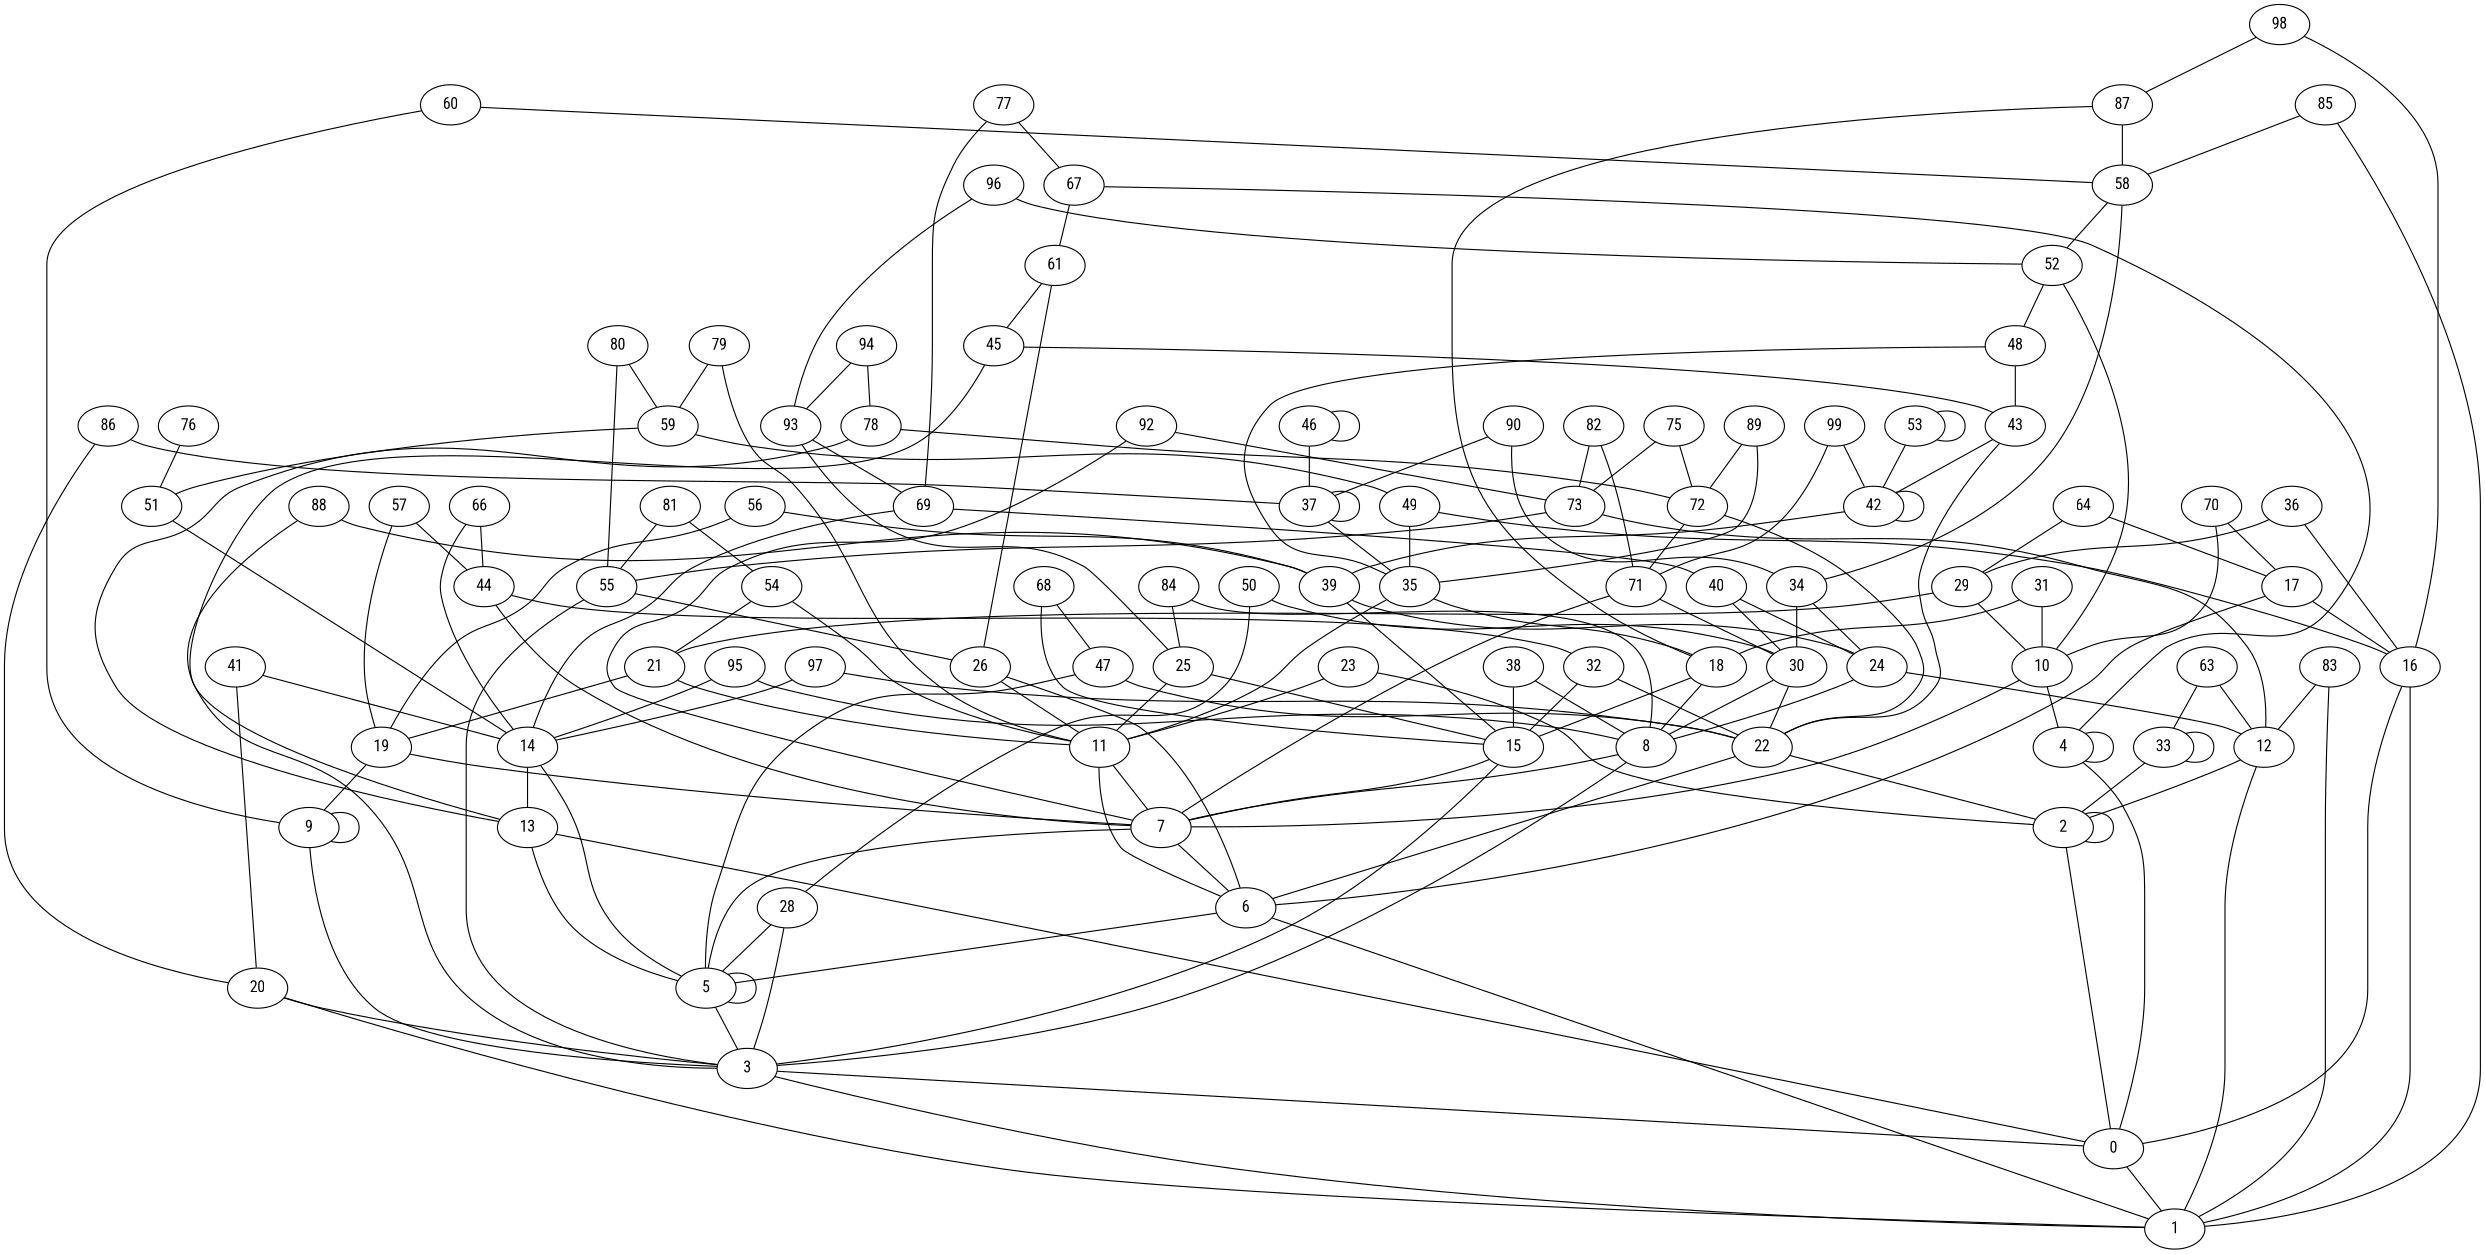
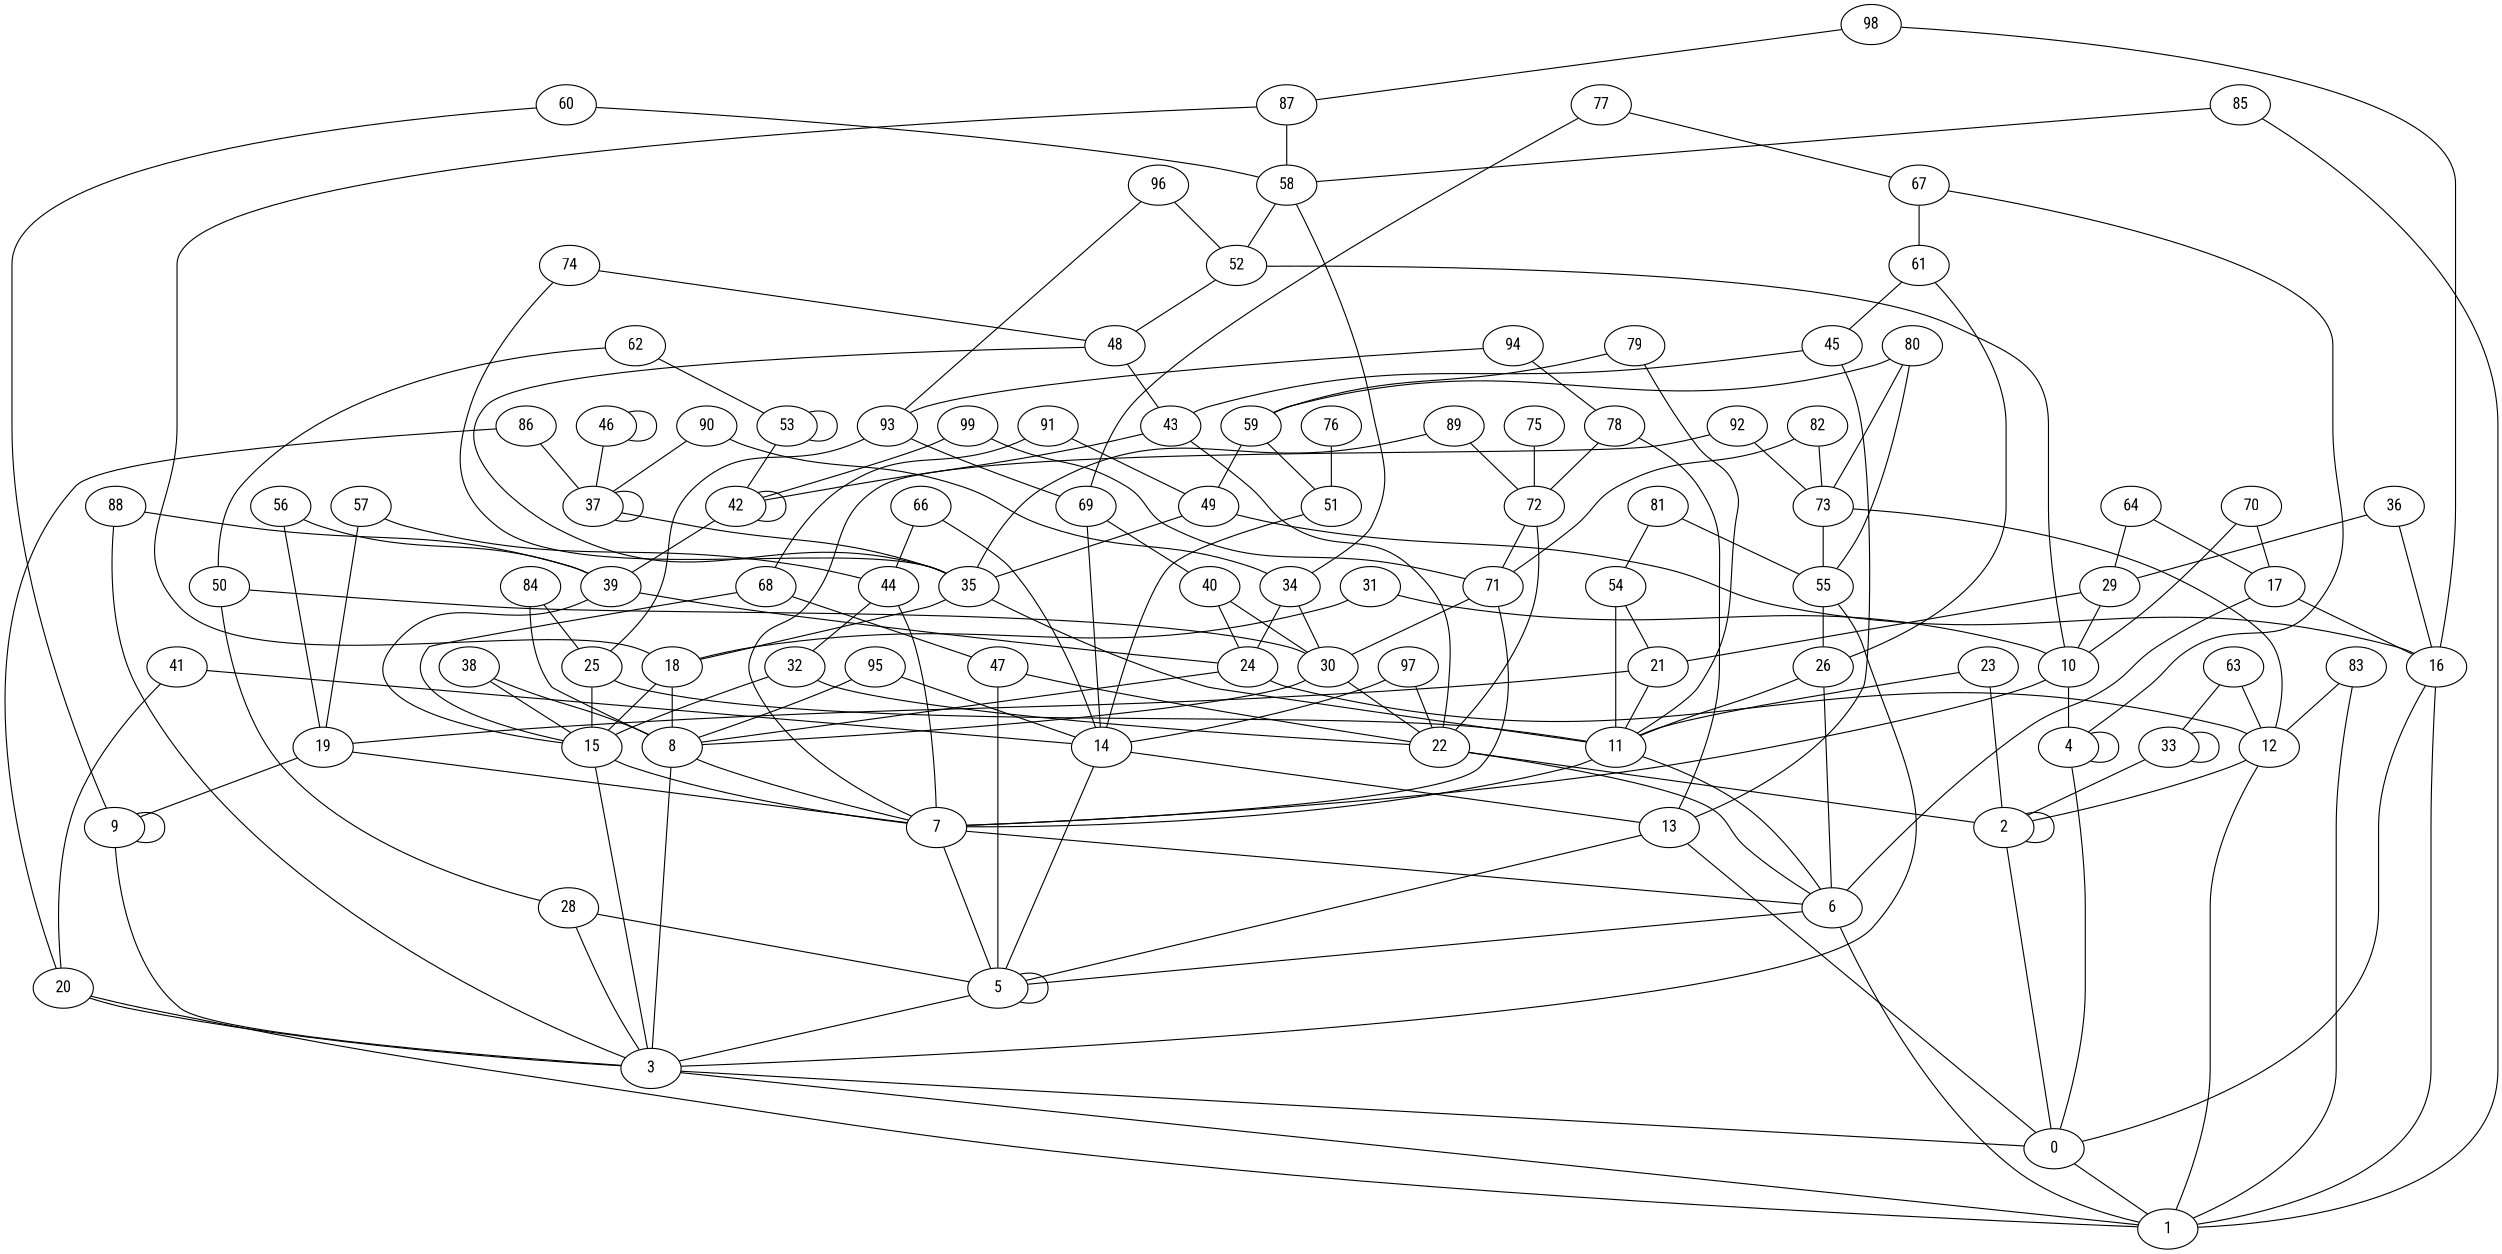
none -> (570, 265)
none -> (635, 346)
none -> (1048, 426)
(1625, 466) -> (1869, 426)
